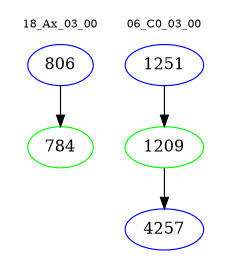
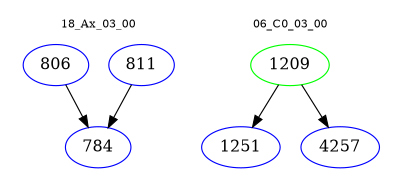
none -> (142, 65)
(164, 101) -> (269, 101)
(61, 147) -> (98, 147)
